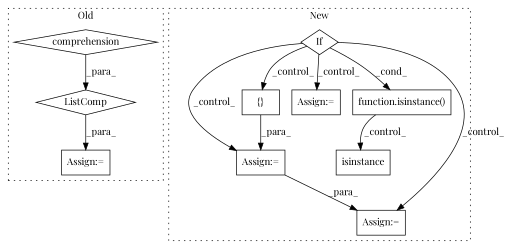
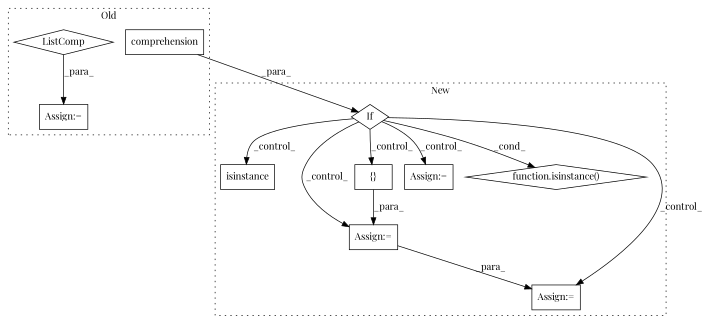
(86, 42) -> (165, 42)
(86, 69) -> (263, 78)
(402, 102) -> (556, 177)
(364, 127) -> (294, 127)
